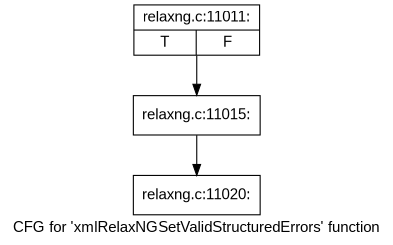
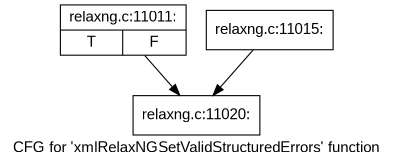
(197, 70) -> (159, 71)
